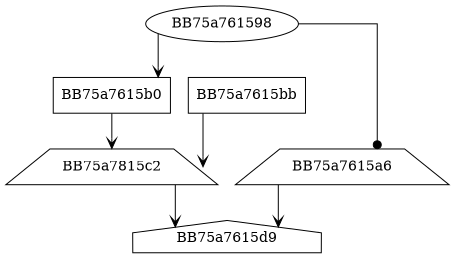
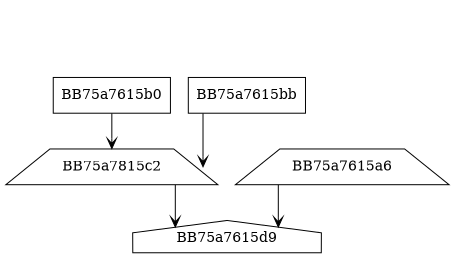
(222, 24) -> none
